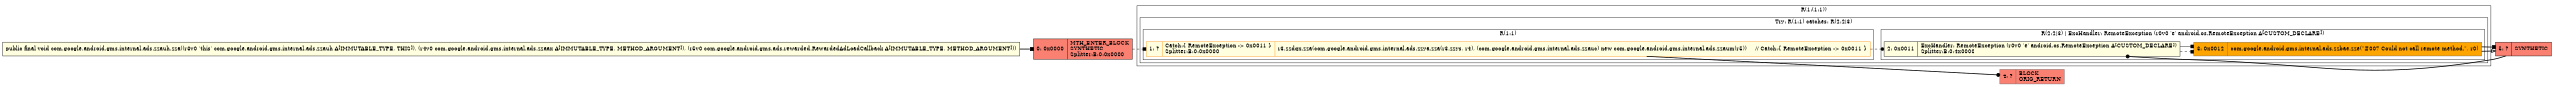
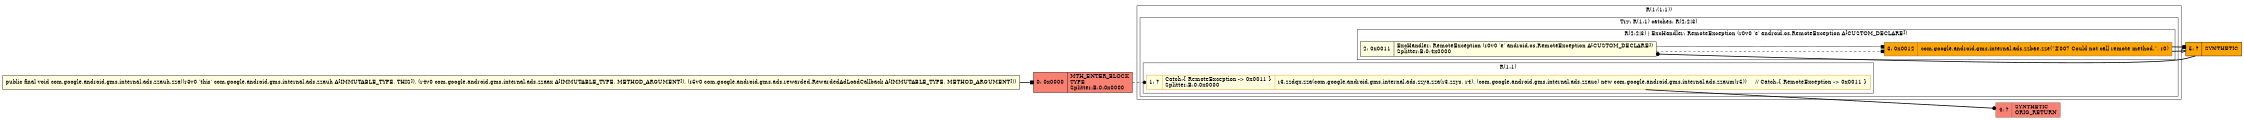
(1087, 49) -> (1078, 82)
(1137, 49) -> (1138, 82)
(1876, 49) -> none
(2523, 49) -> (2214, 49)
(2029, 74) -> (2032, 107)
